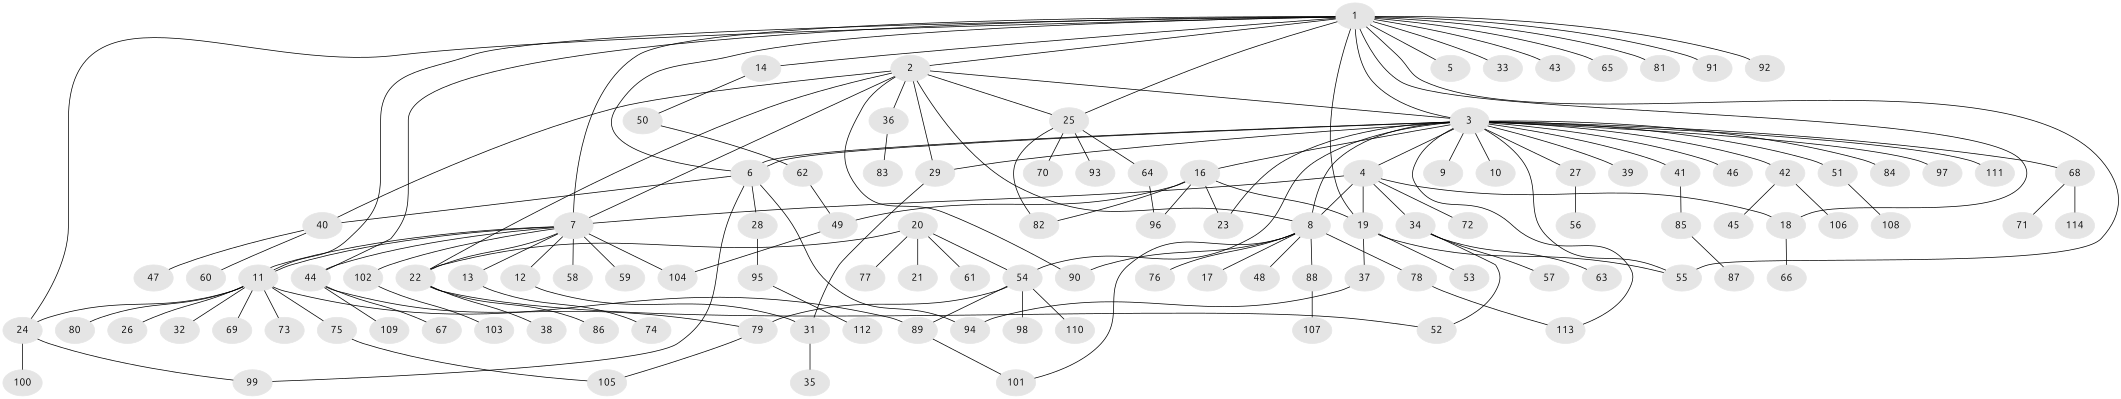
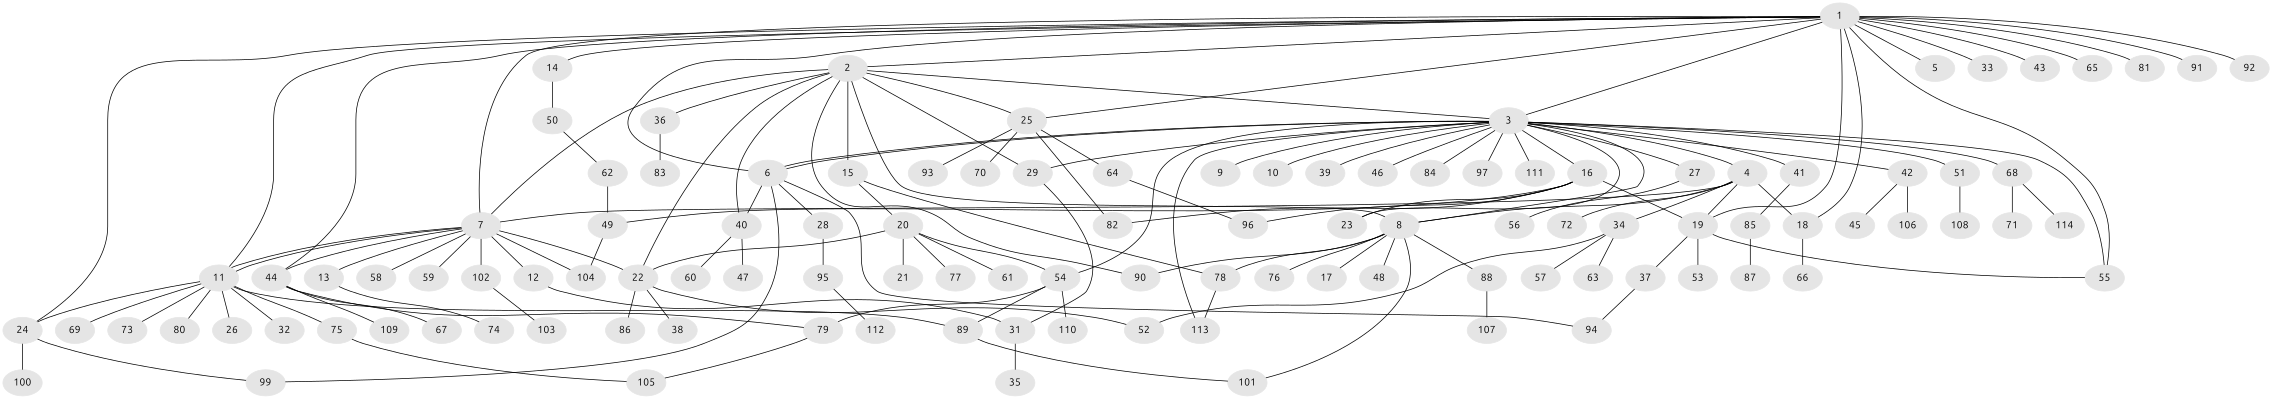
none -> (848, 173)
(1023, 330) -> none
